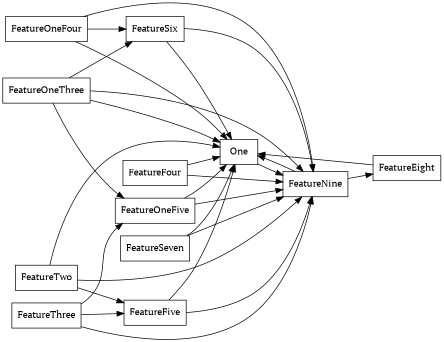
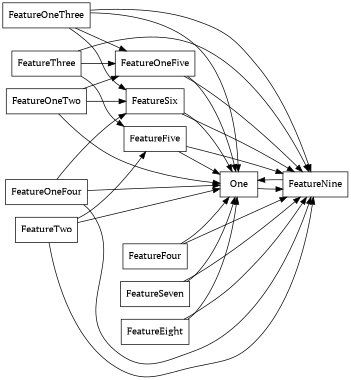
none -> (46, 101)
(357, 177) -> (250, 269)
